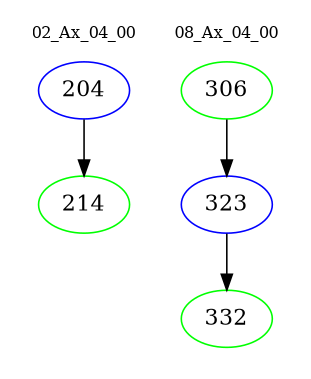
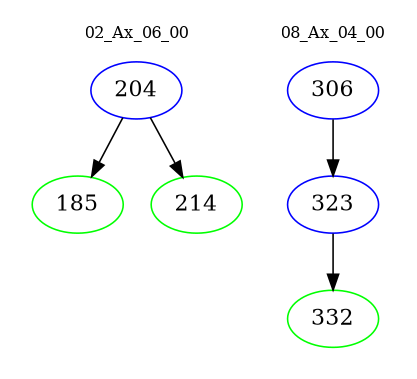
(84, 34) -> (137, 34)
(227, 90) -> (333, 90)
none -> (78, 205)
